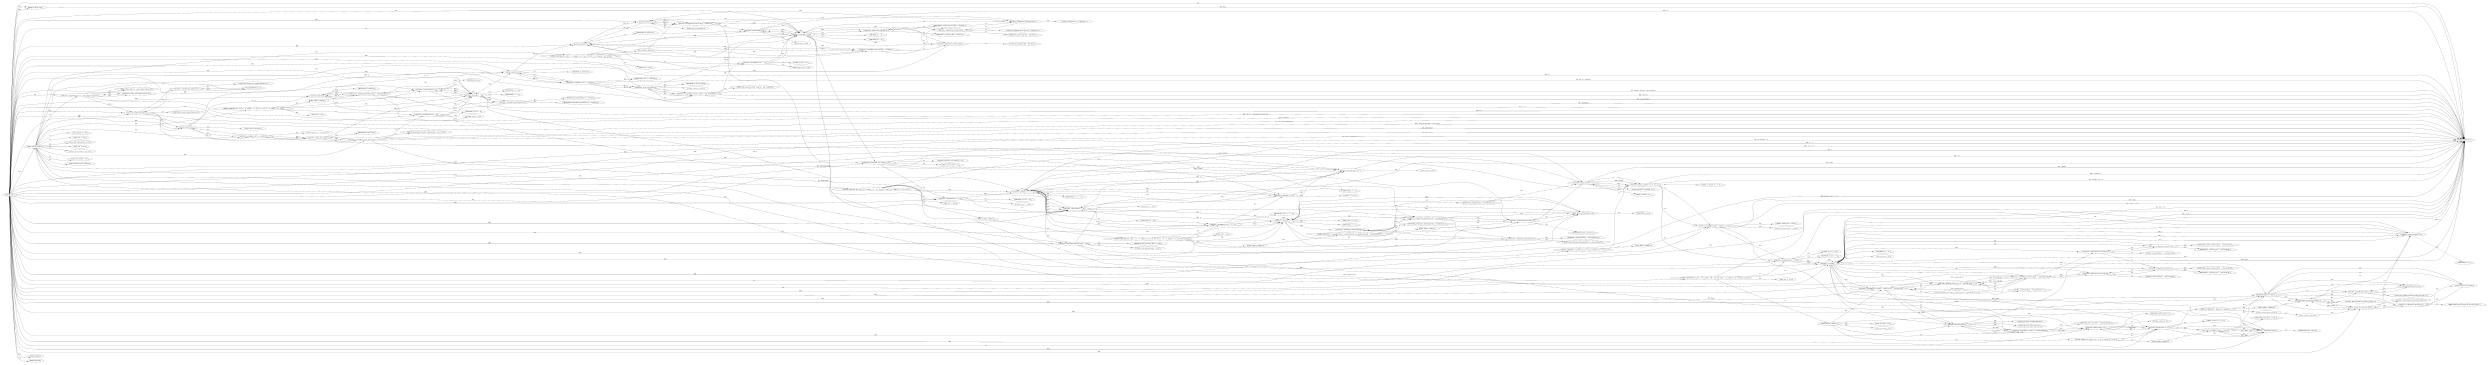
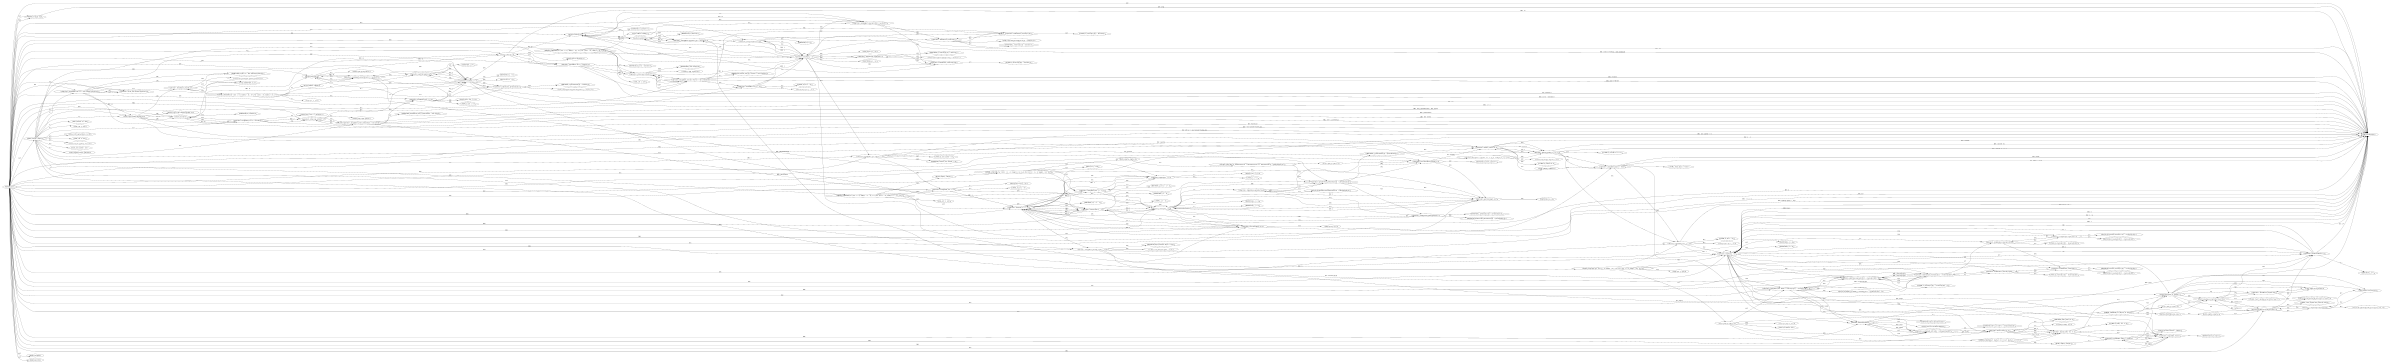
(162, 104) -> (207, 76)
(1183, 222) -> (1132, 186)
(1786, 228) -> none
